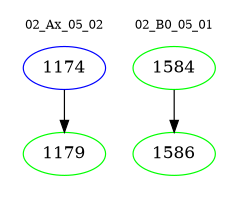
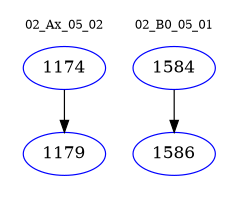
(174, 68) -> (174, 68)
(64, 154) -> (64, 154)
(174, 154) -> (174, 154)
